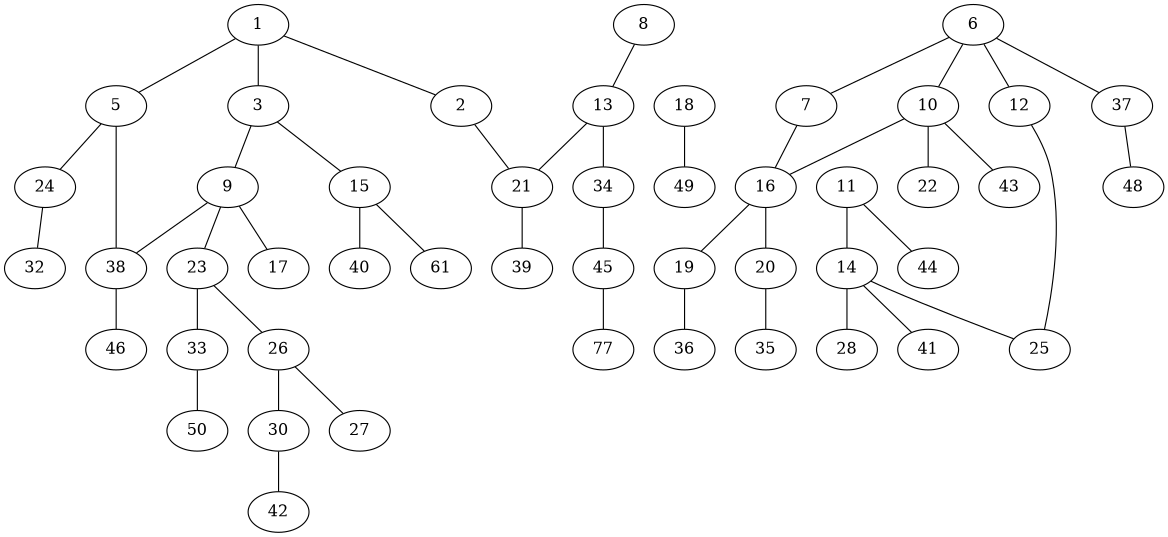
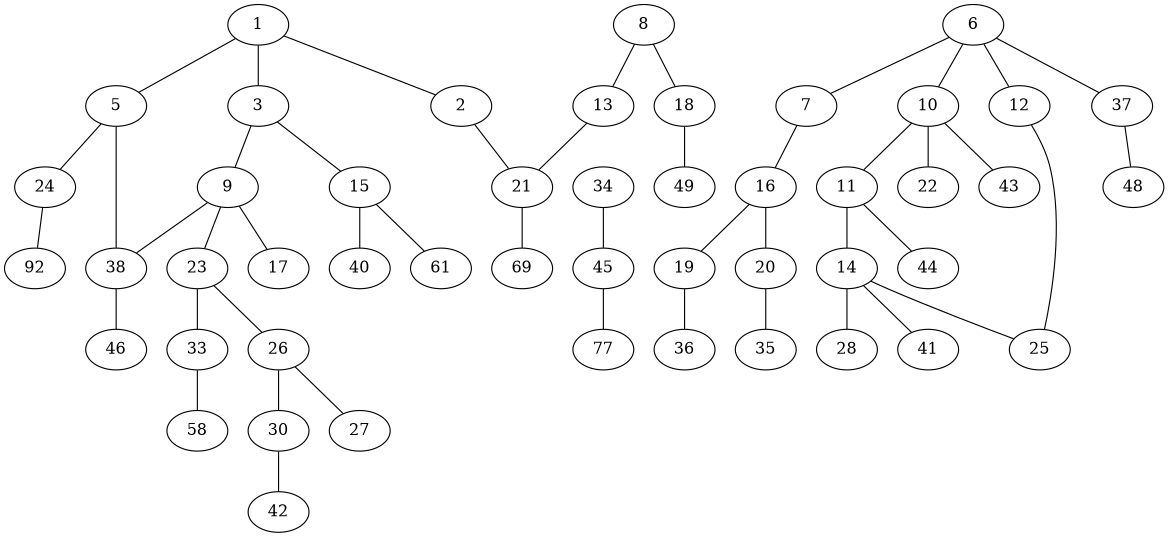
none -> (664, 65)
(603, 147) -> none
(847, 147) -> (888, 146)
(35, 268) -> (35, 268)
(522, 268) -> (522, 268)
(197, 431) -> (197, 431)
